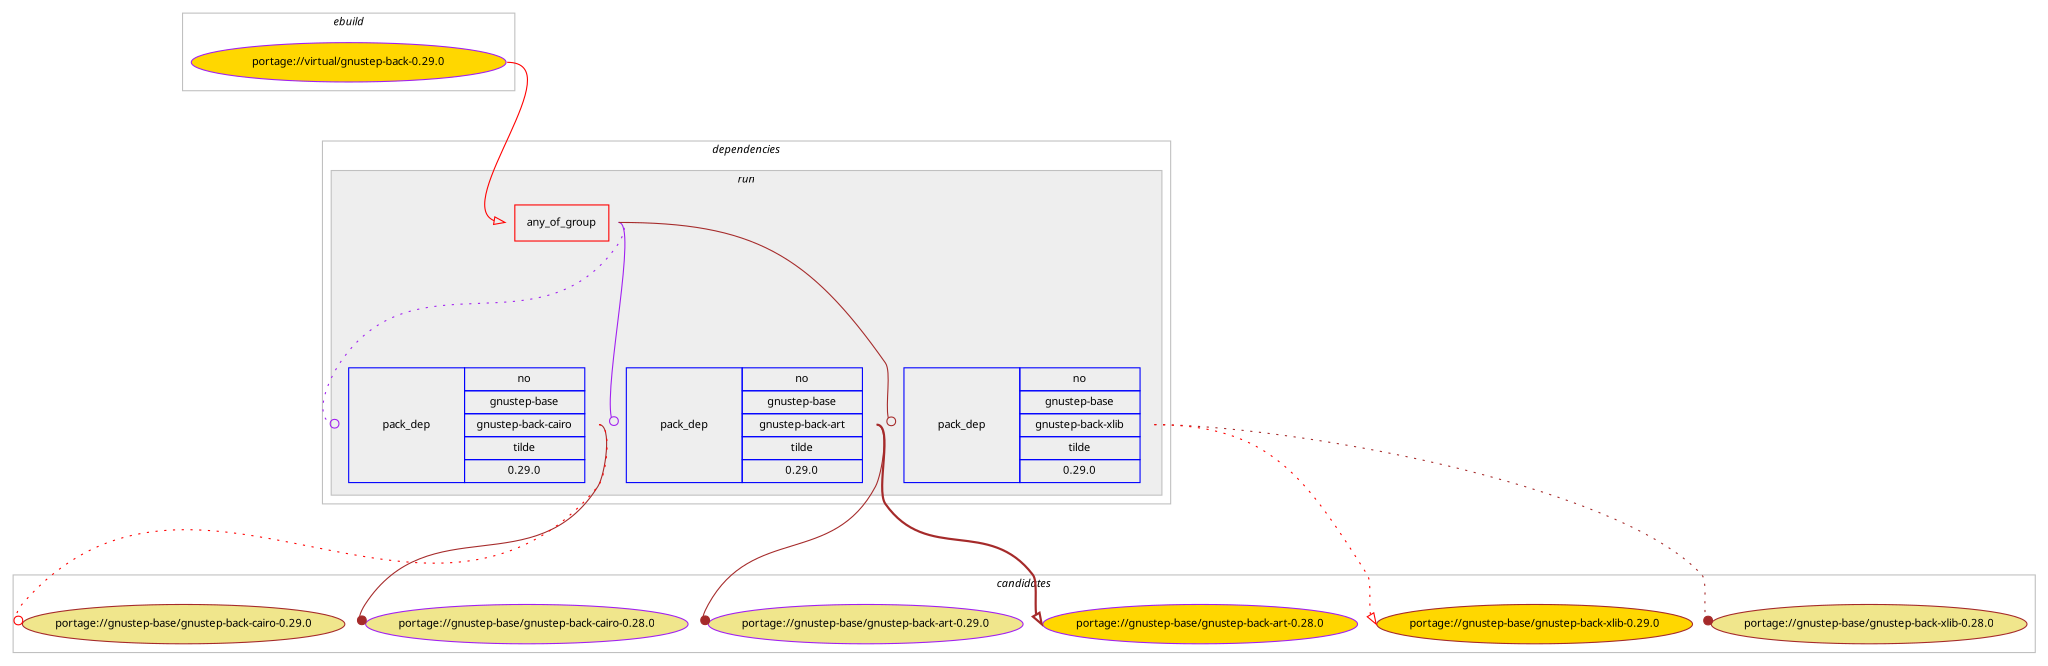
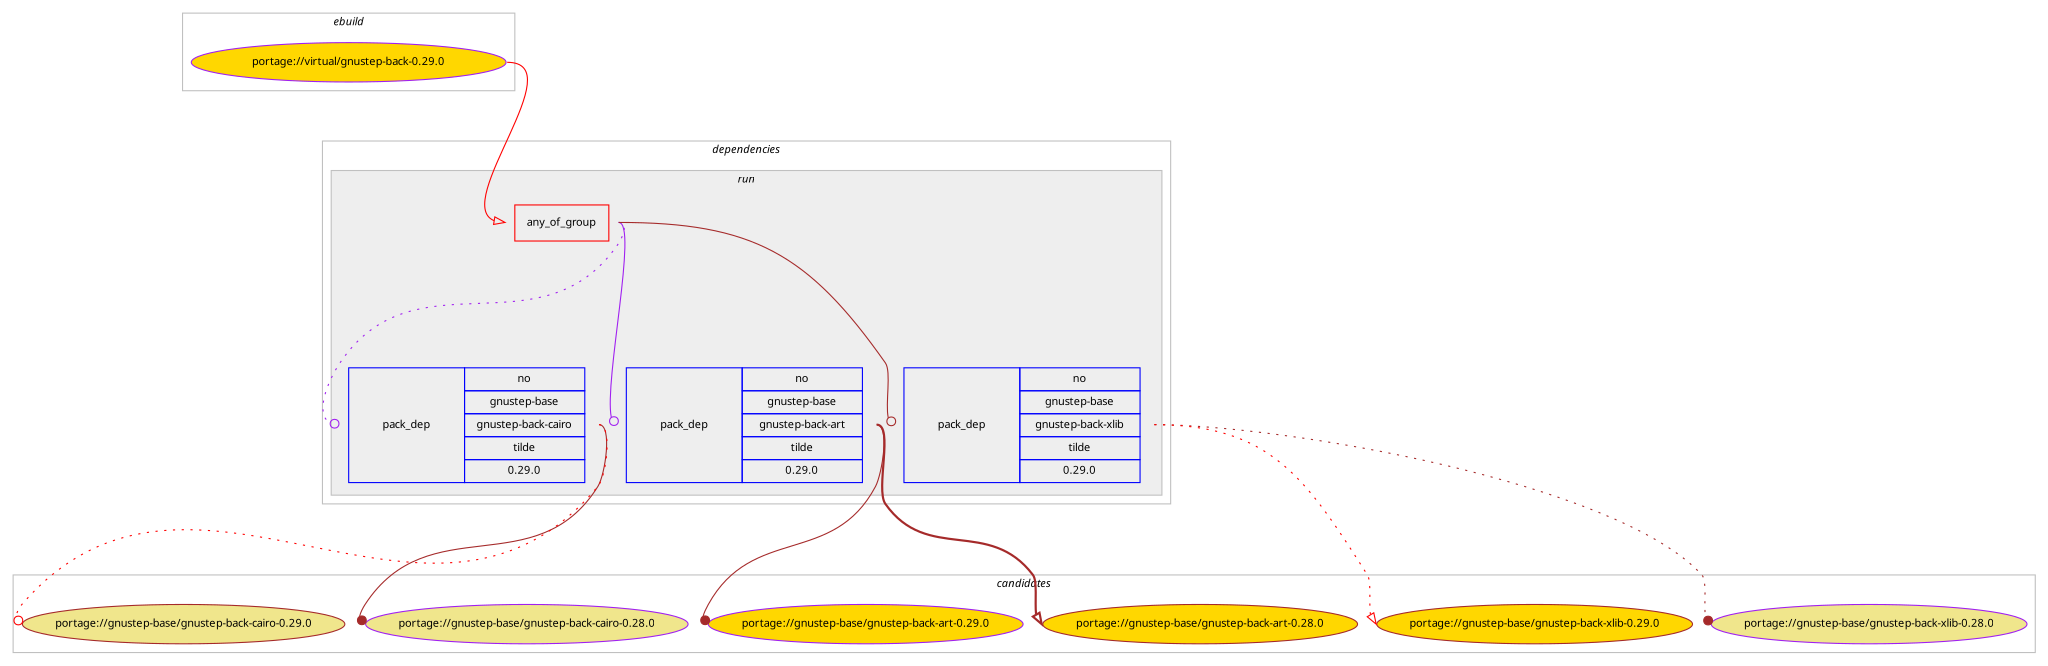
(866, 624) -> (866, 624)
(1200, 624) -> (1200, 624)
(1869, 624) -> (1869, 624)
